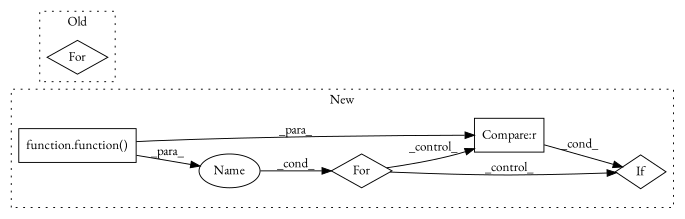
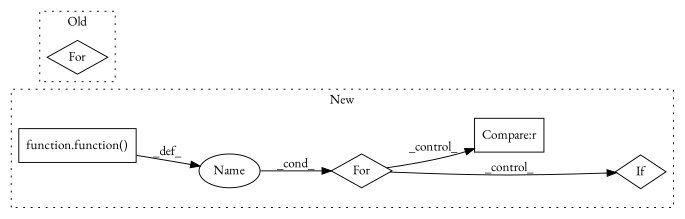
(300, 137) -> none
(168, 152) -> (168, 152)
(579, 155) -> none
